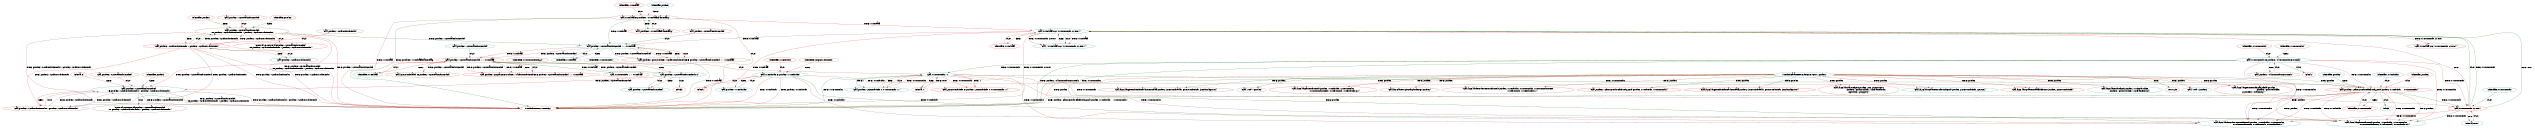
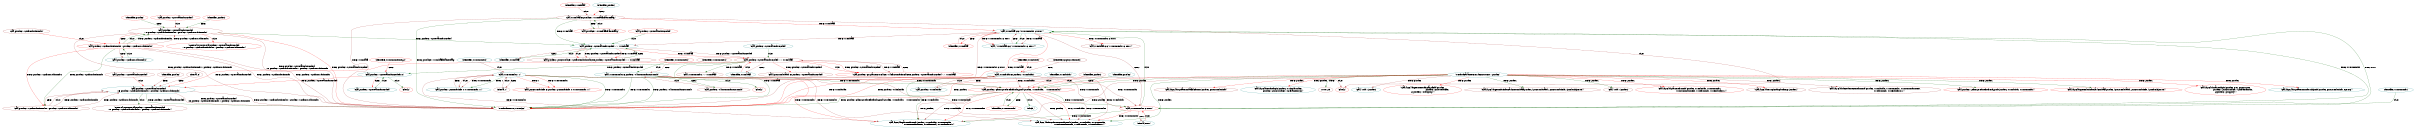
(1592, 61) -> none
(942, 81) -> (507, 81)
